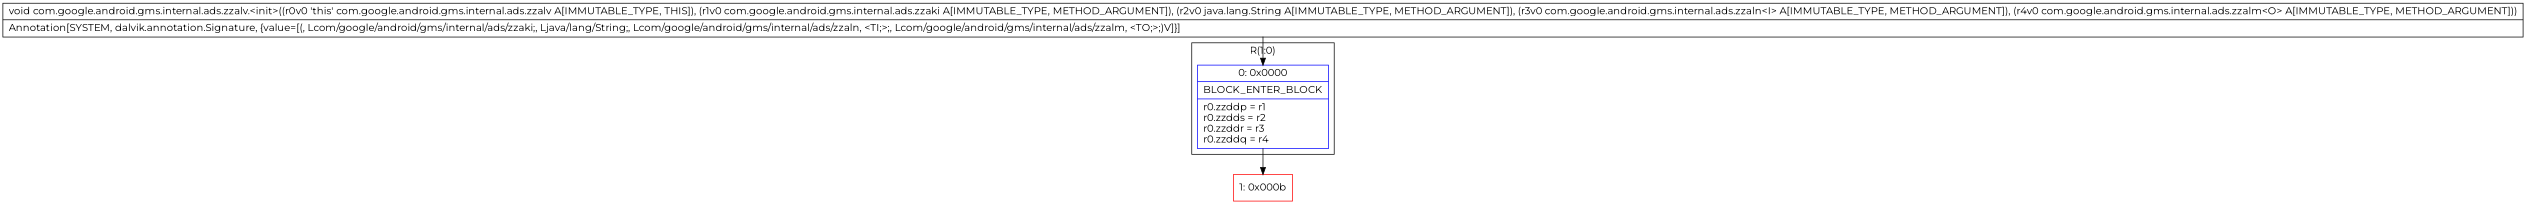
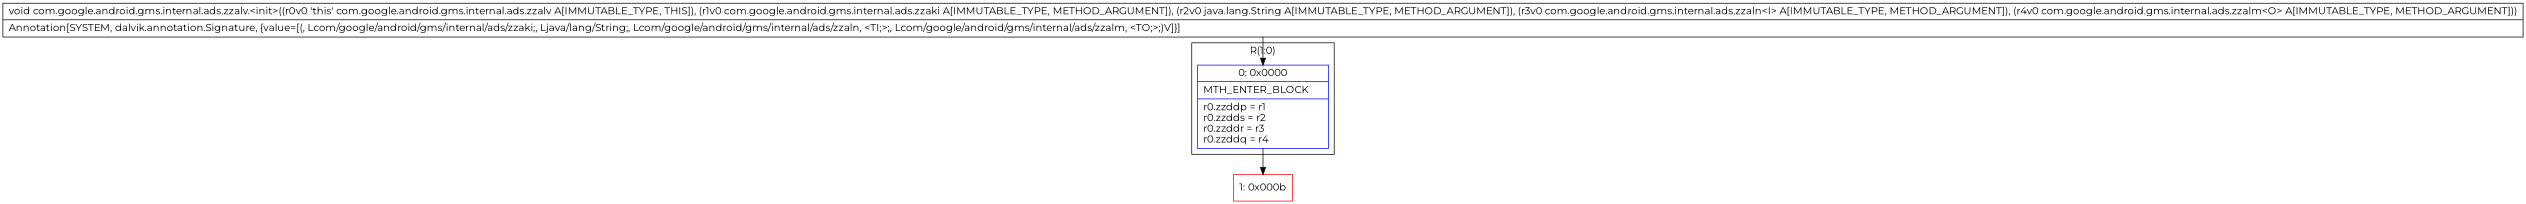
(1263, 90) -> (1256, 90)
